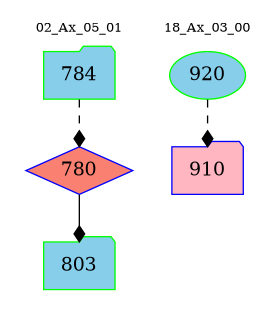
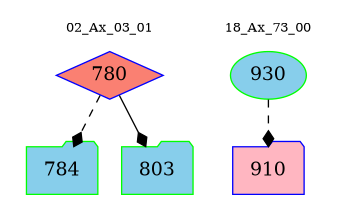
(79, 28) -> (110, 28)
(208, 28) -> (268, 28)
(208, 75) -> (268, 75)
(79, 115) -> (91, 114)
